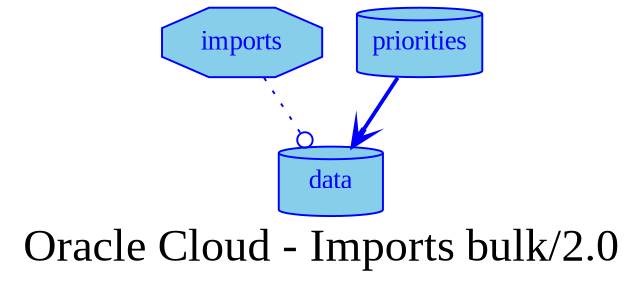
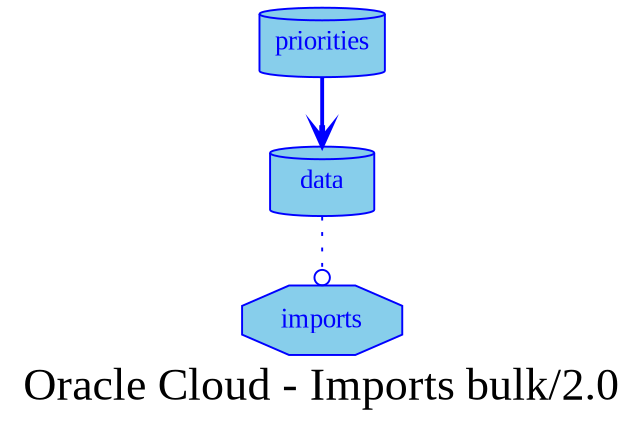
(282, 105) -> (322, 243)
